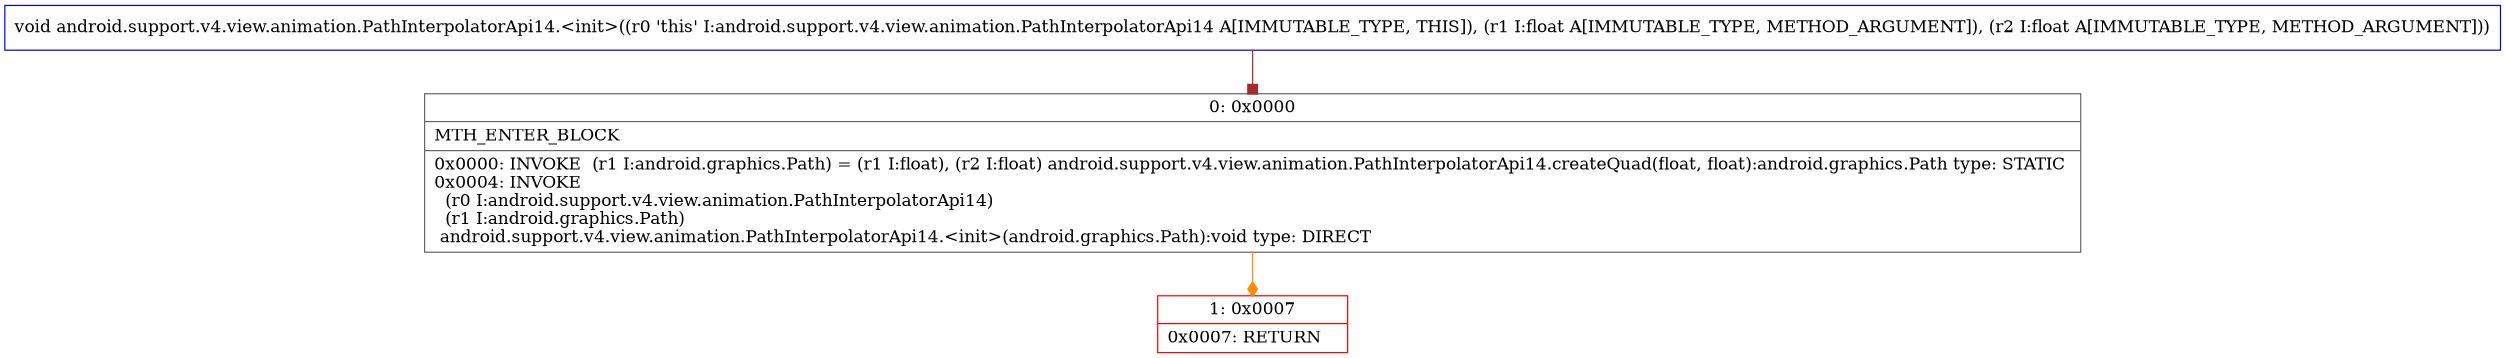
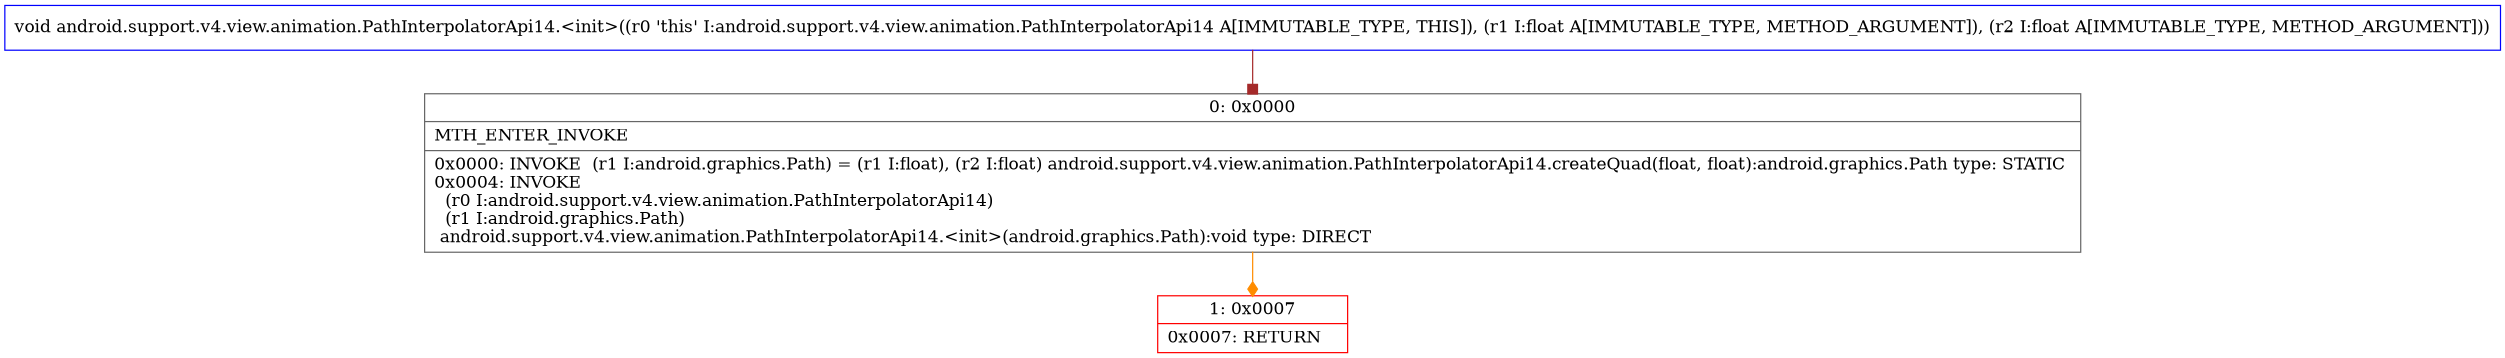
(527, 135) -> (532, 135)
